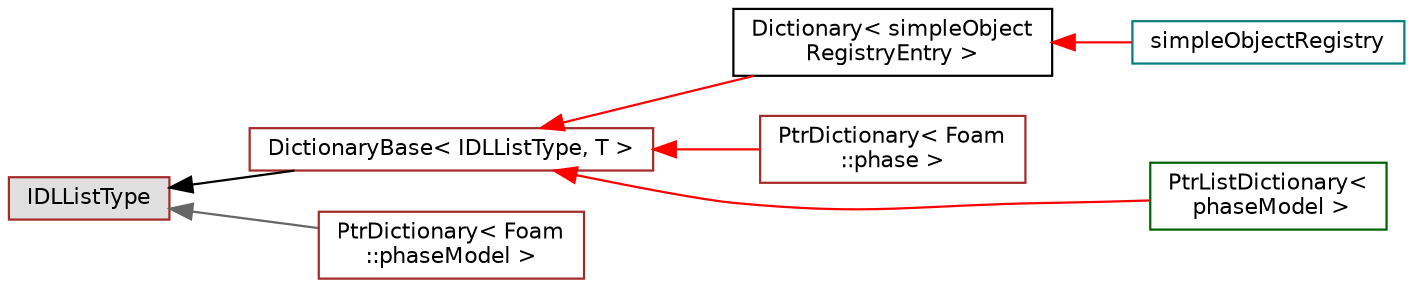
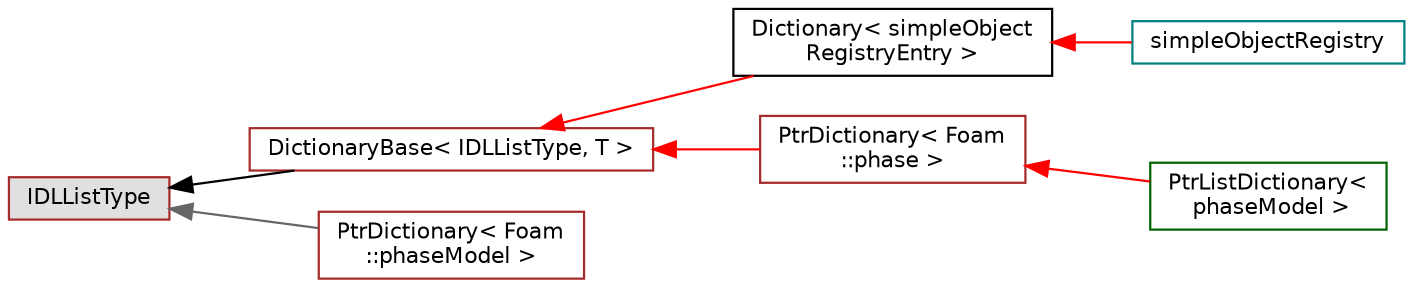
(862, 209) -> (1099, 175)
